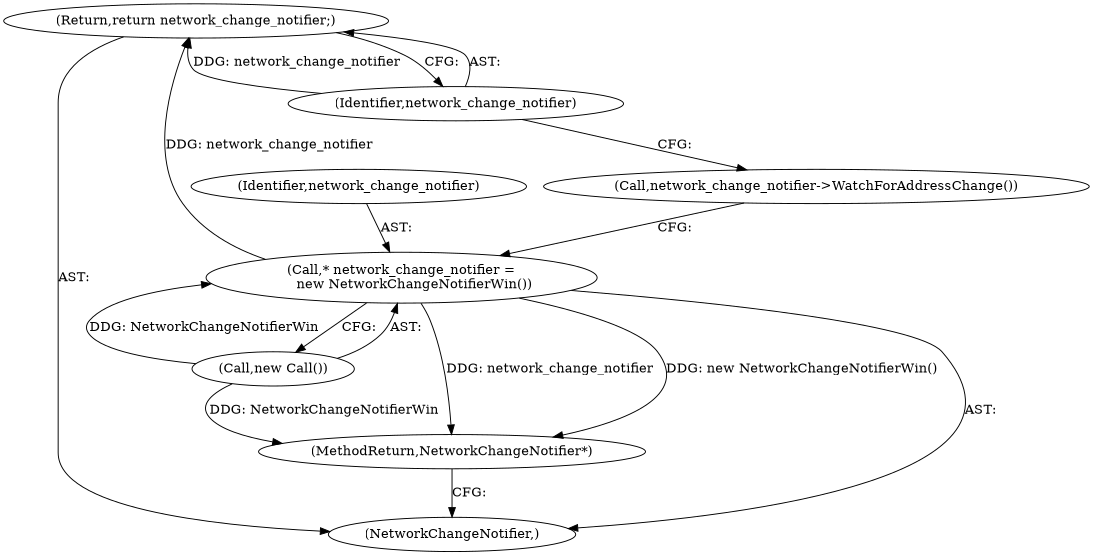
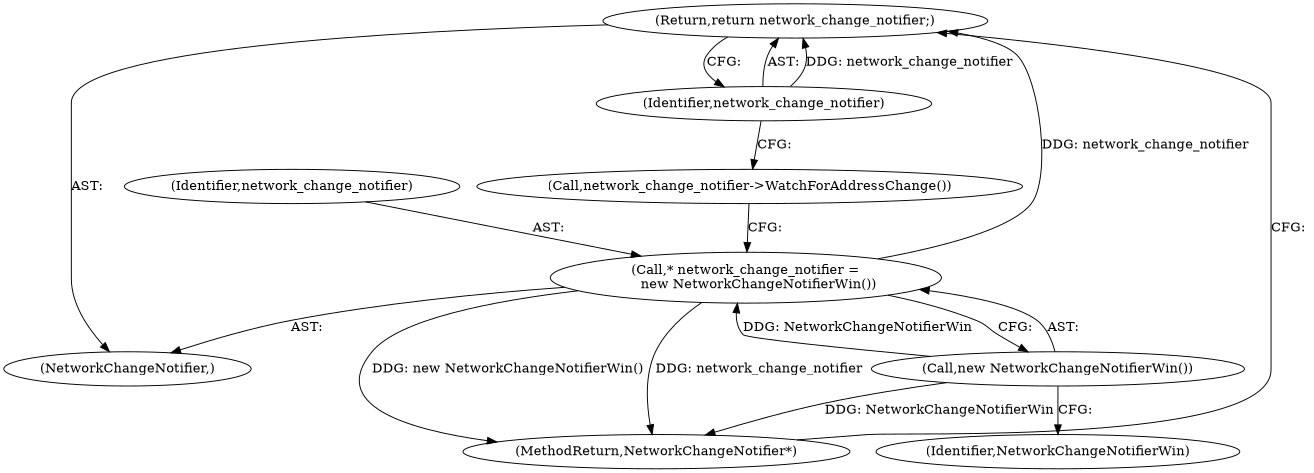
(273, 369) -> (1058, 369)
none -> (1058, 452)
(452, 488) -> (1271, 314)
